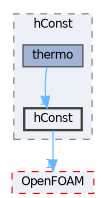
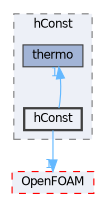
(45, 82) -> (61, 93)
